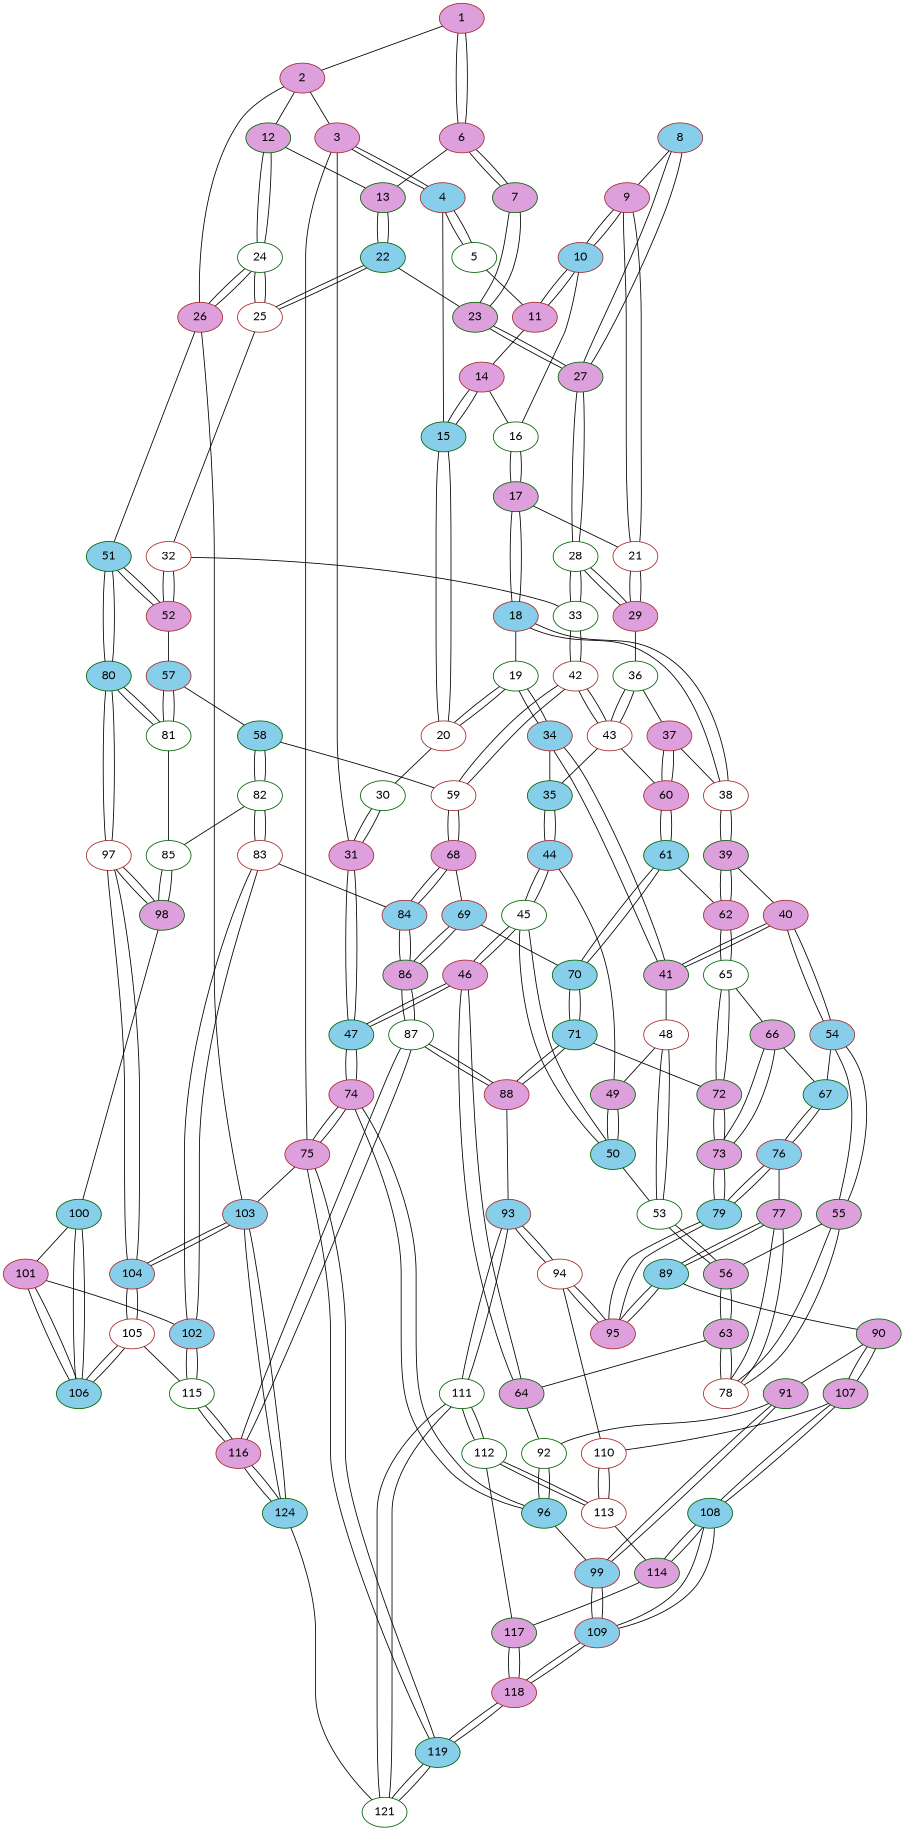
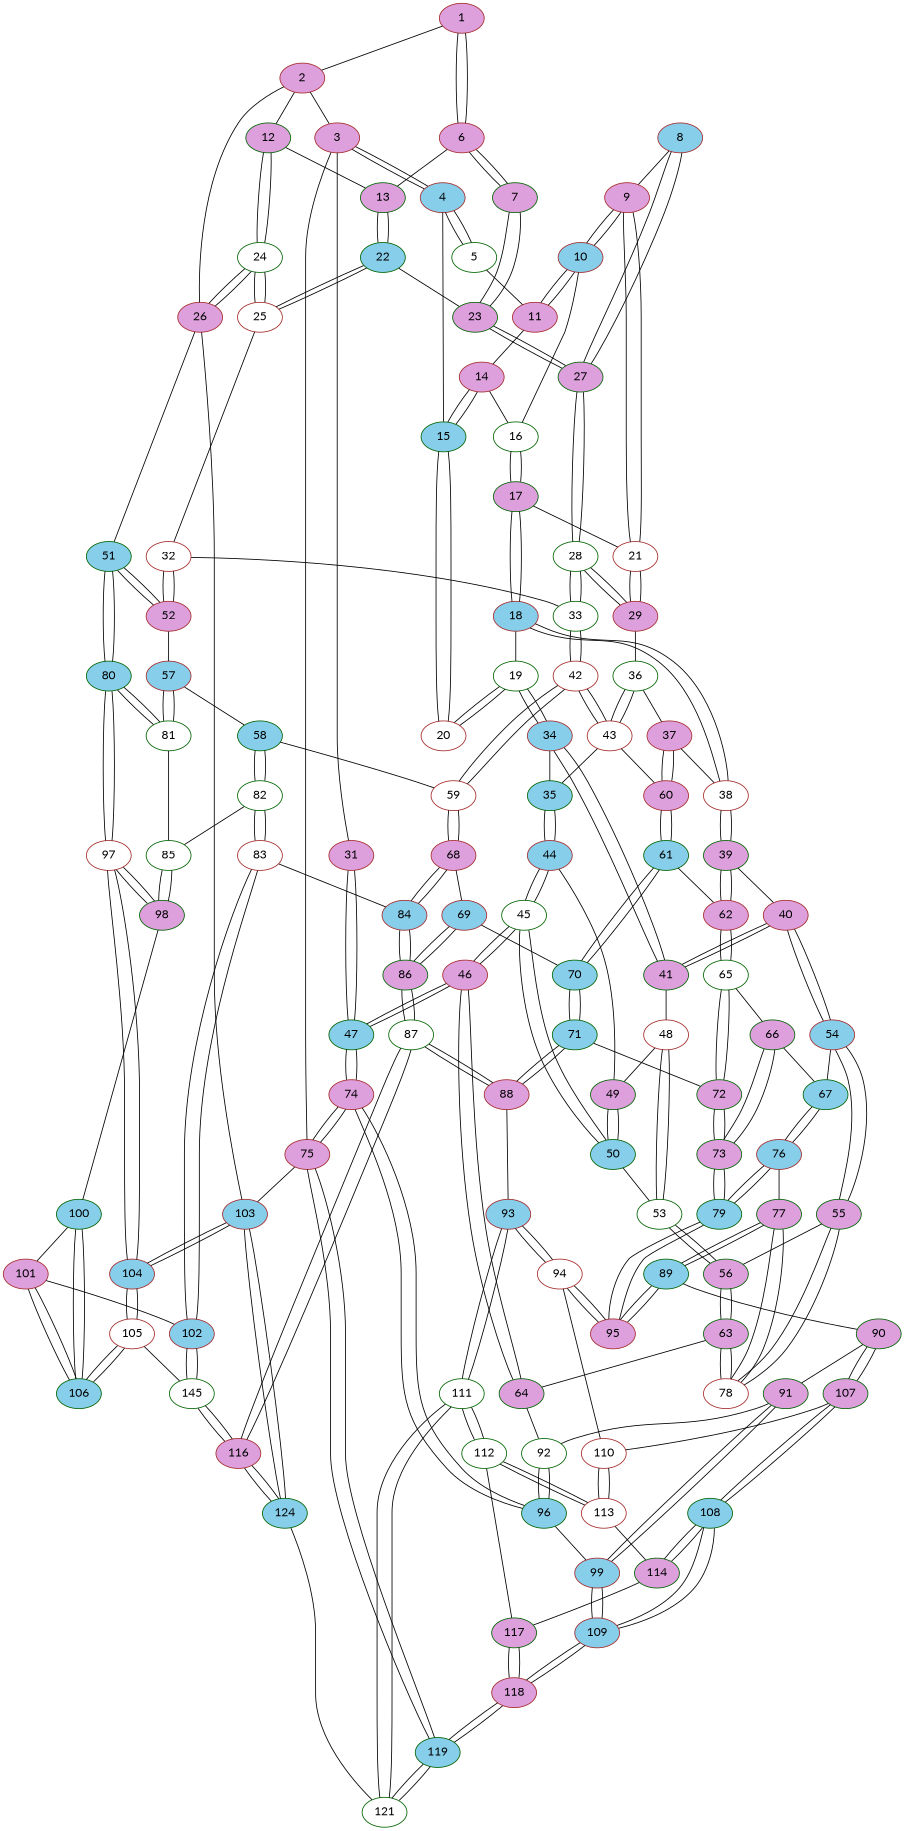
(383, 796) -> none
(192, 1394) -> (192, 1394)
